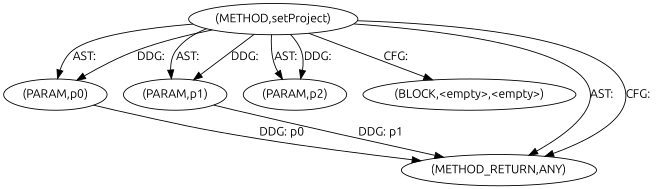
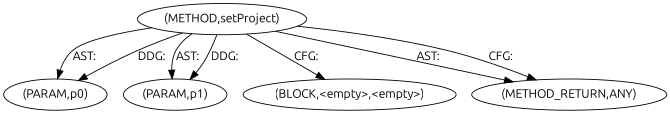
(295, 95) -> none
(324, 131) -> none
(252, 138) -> none
